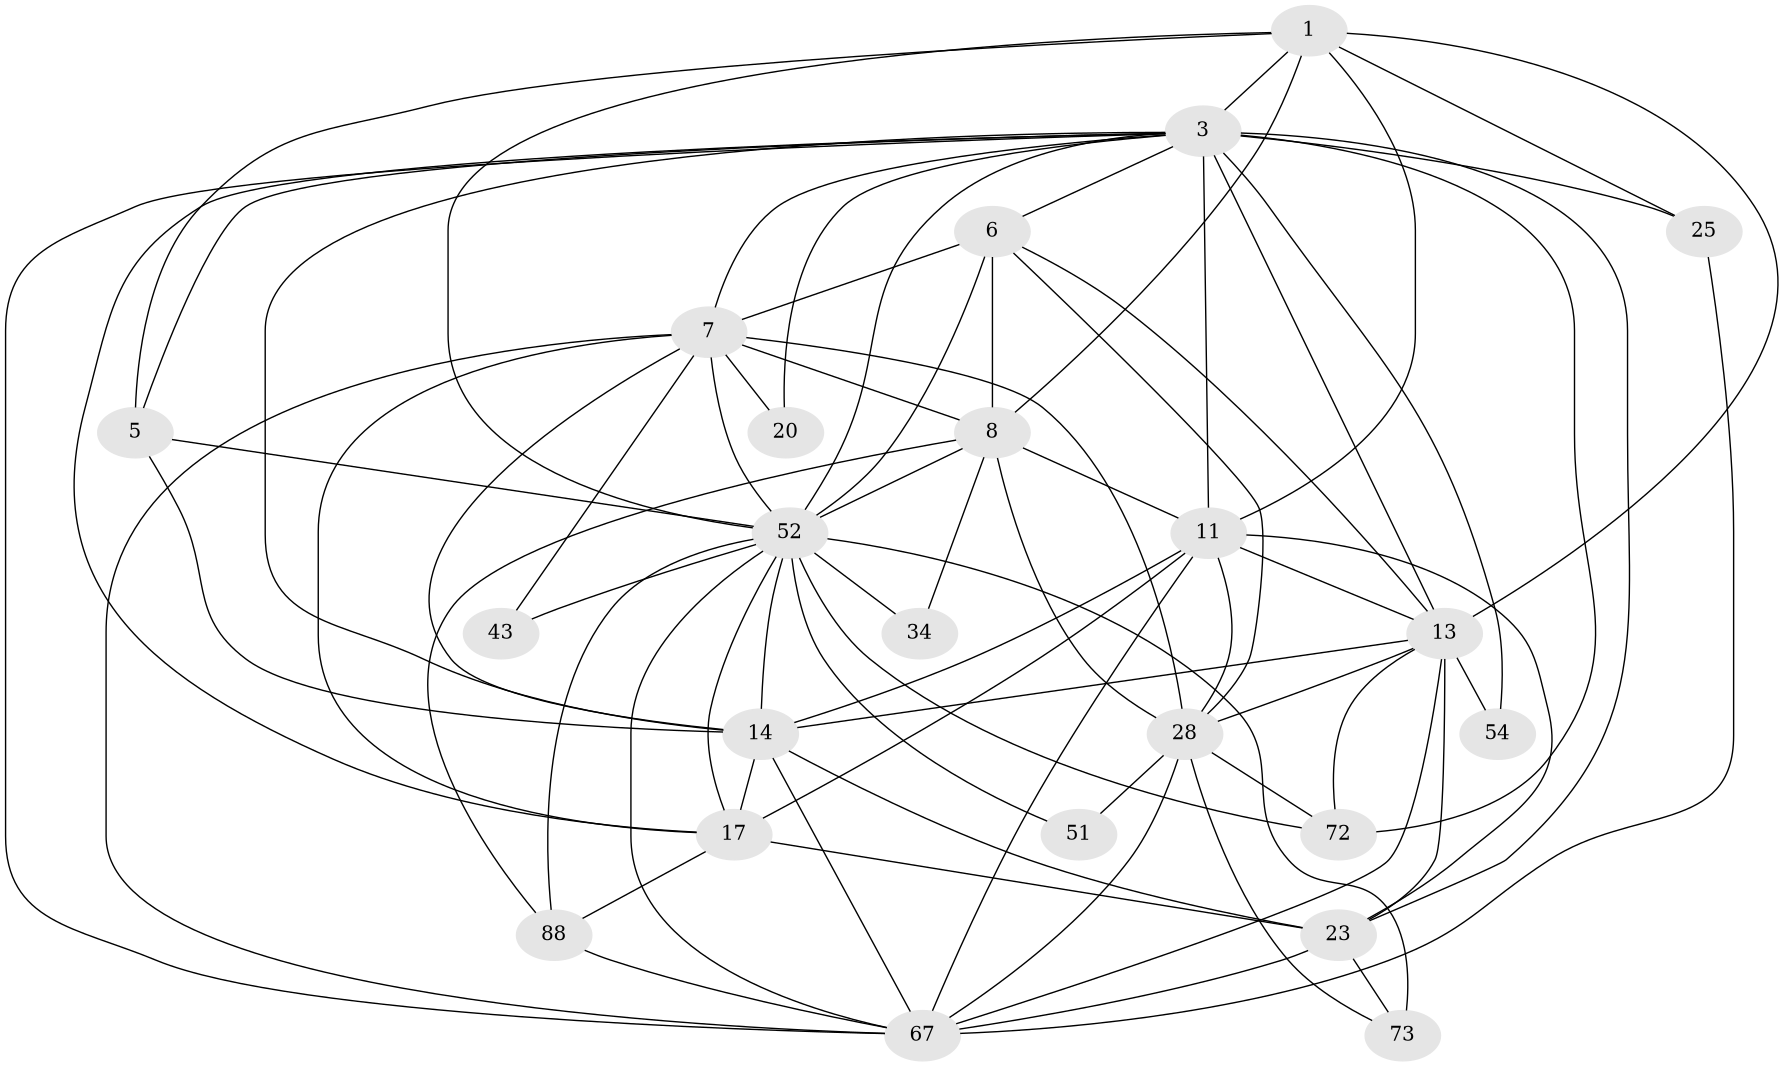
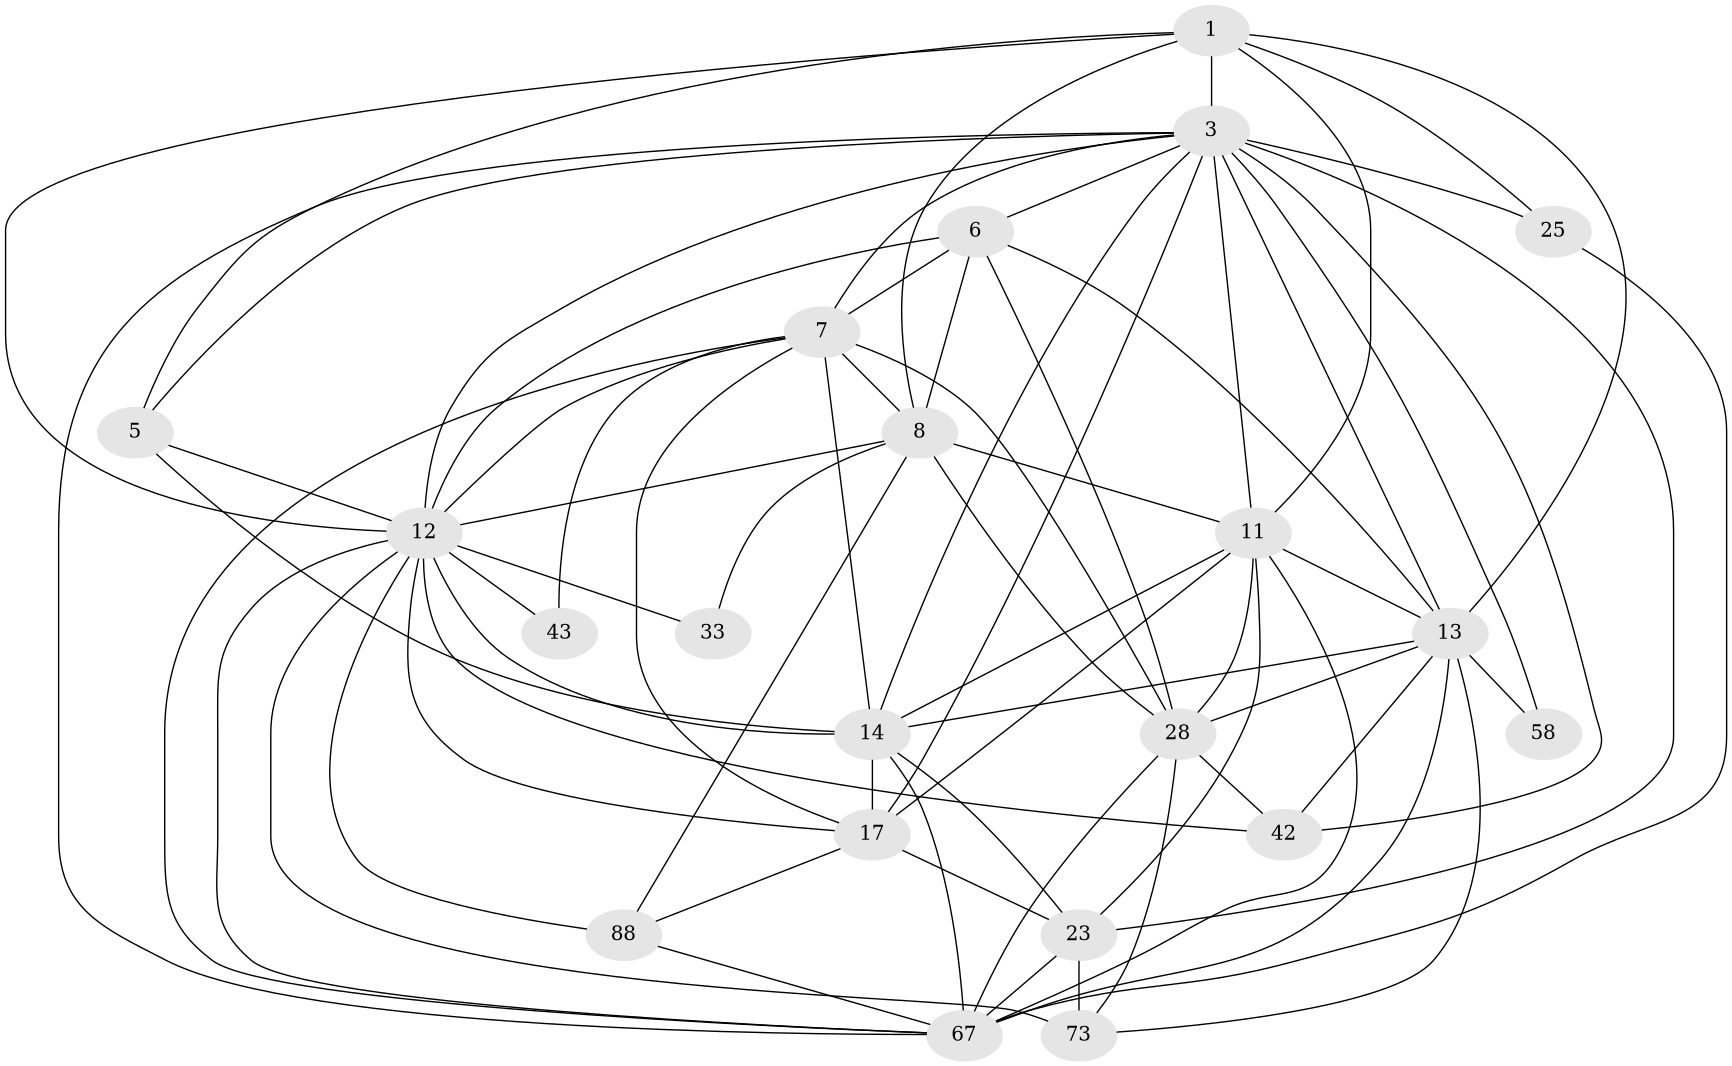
(786, 433) -> none
(790, 533) -> (424, 533)
(920, 634) -> (713, 634)
(1498, 734) -> (1544, 734)
(1442, 805) -> (1427, 965)
(1079, 835) -> none
(1339, 835) -> (1284, 835)
